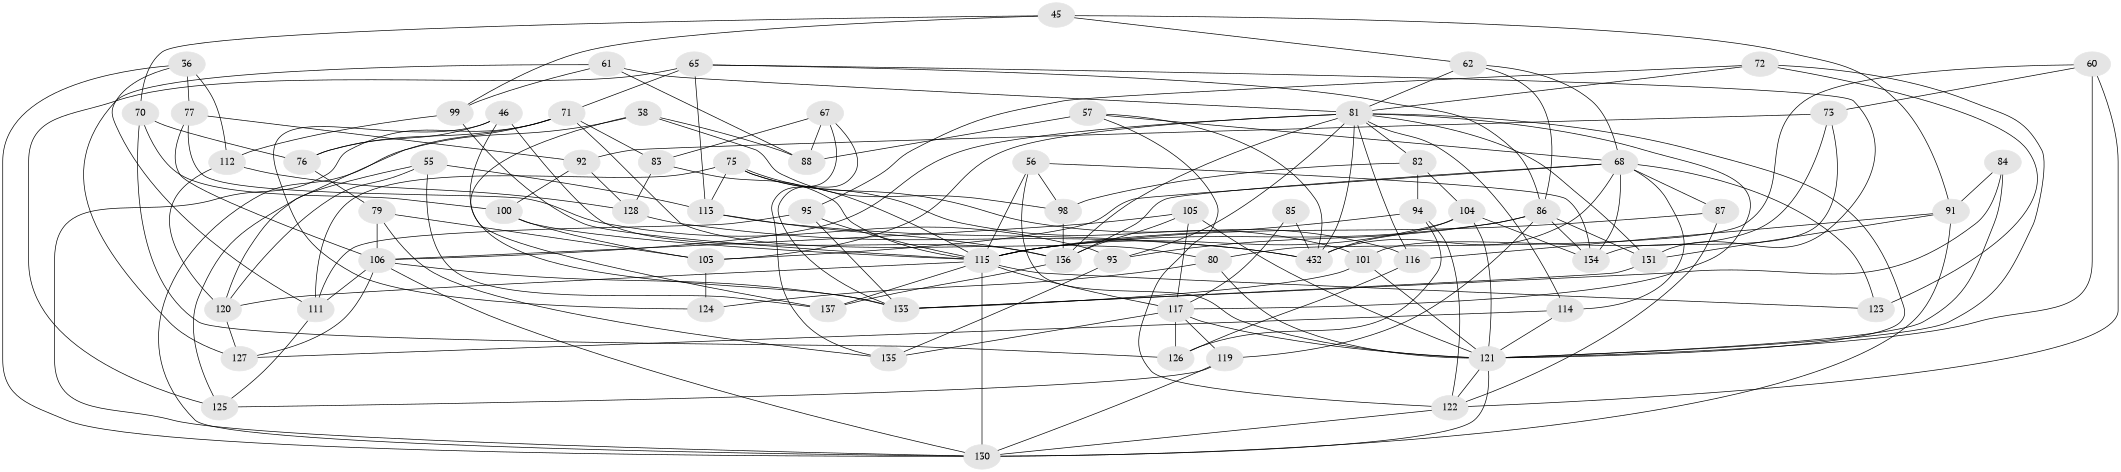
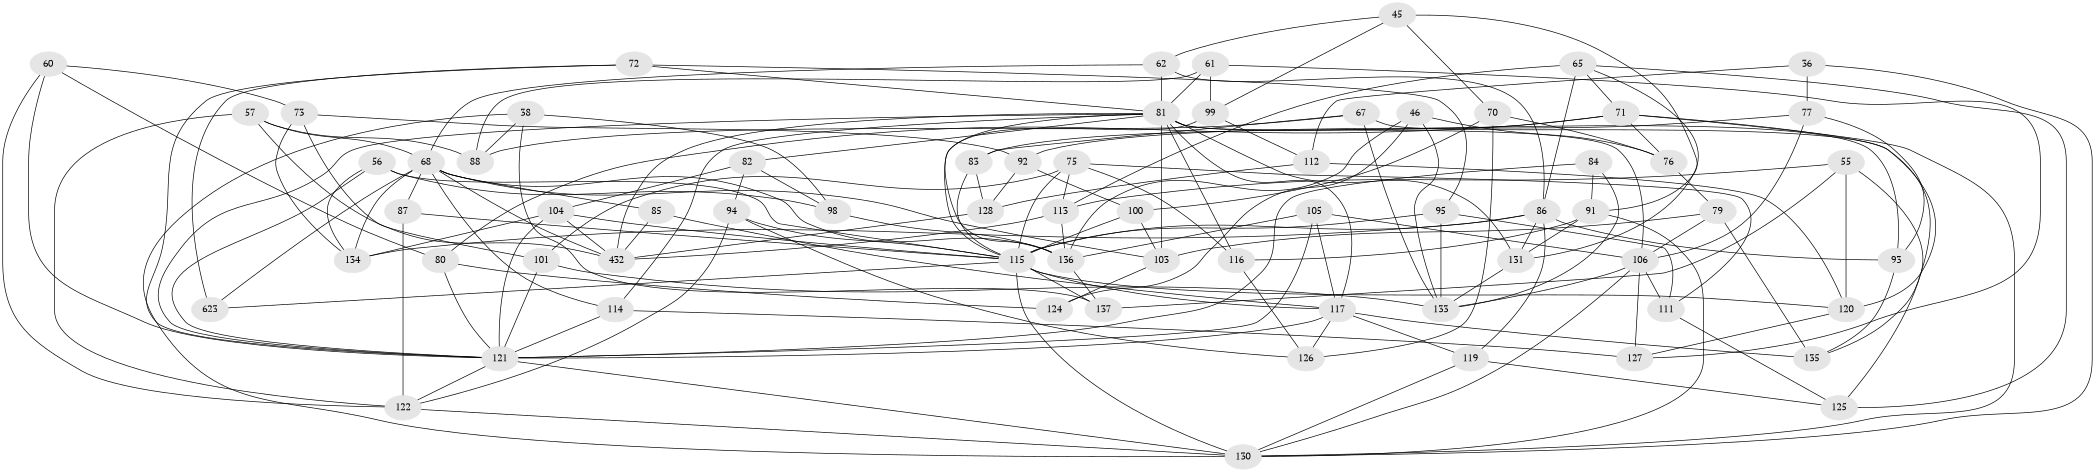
(163, 196) -> none
none -> (584, 199)
(1876, 310) -> (210, 310)
